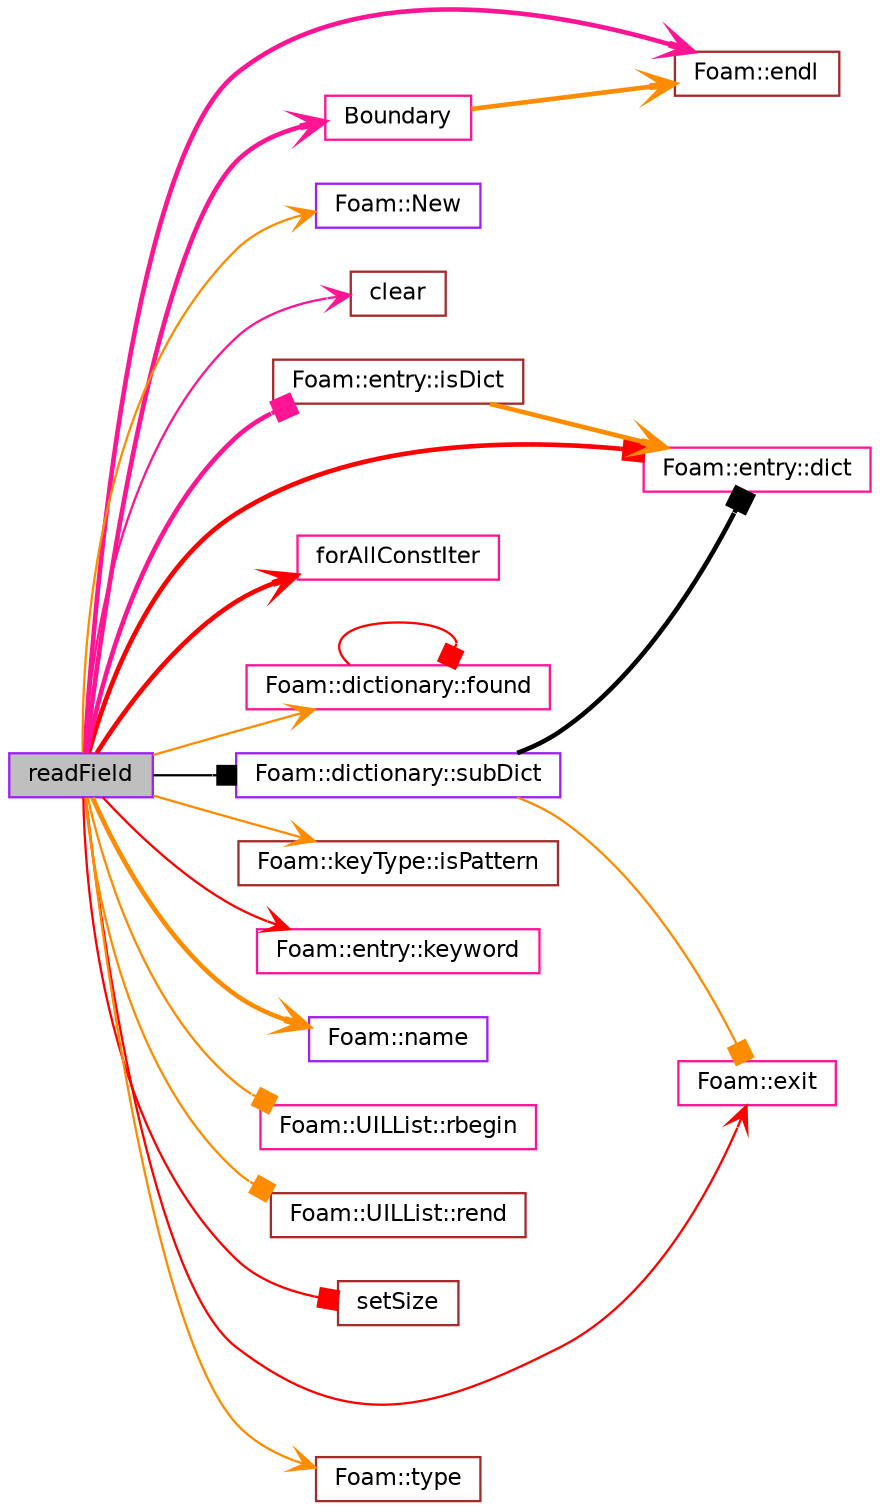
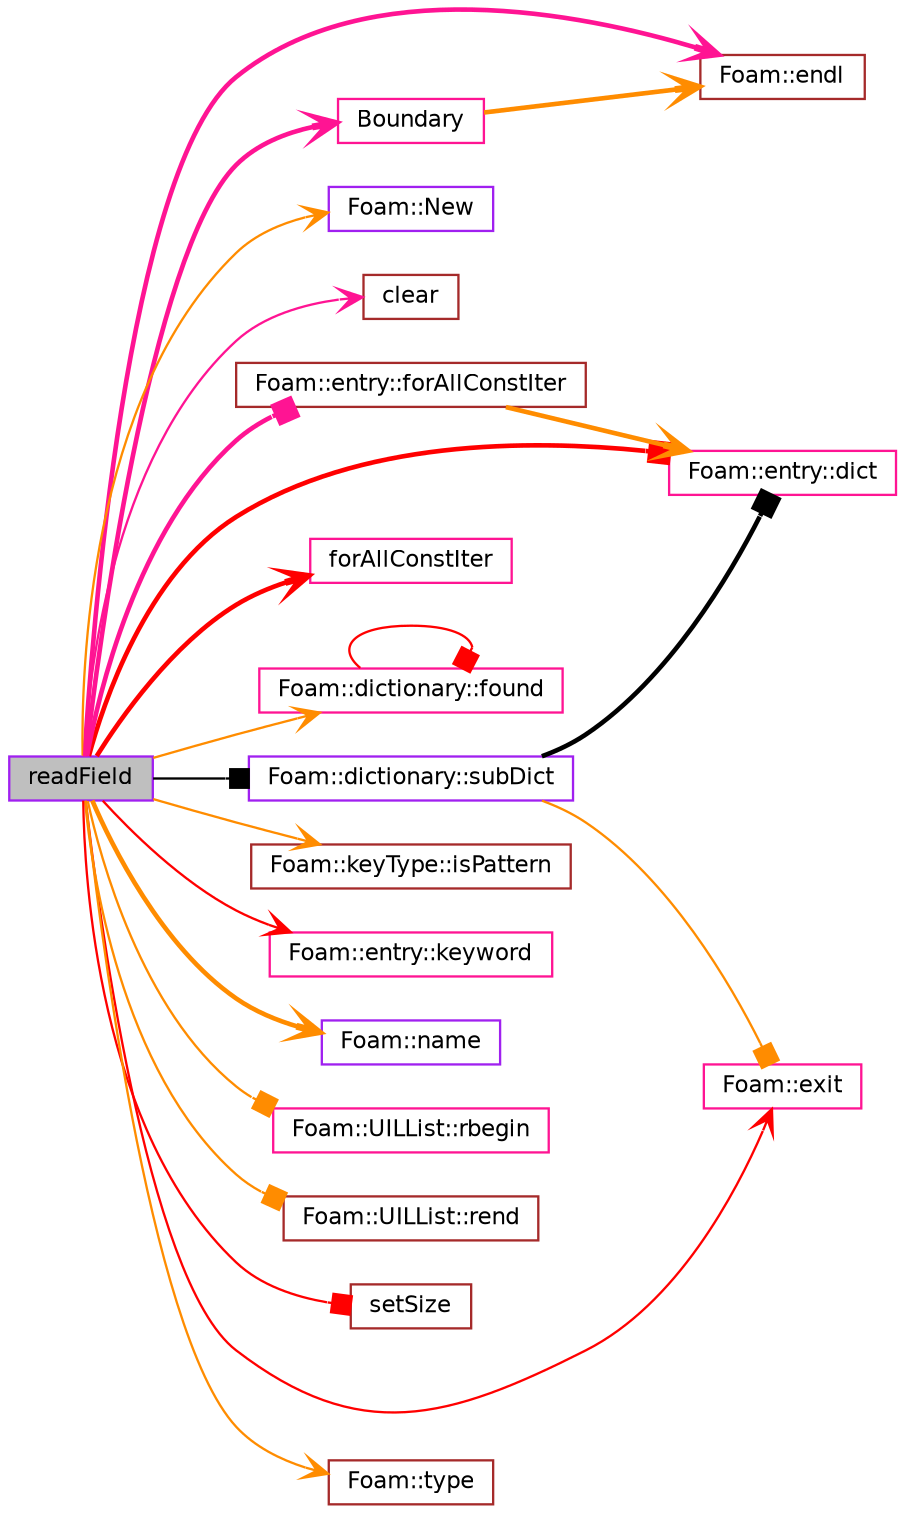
(398, 382) -> (411, 385)
